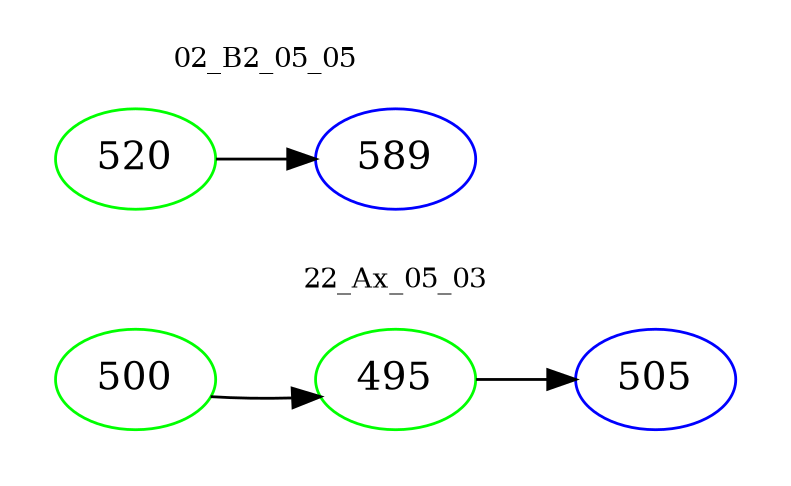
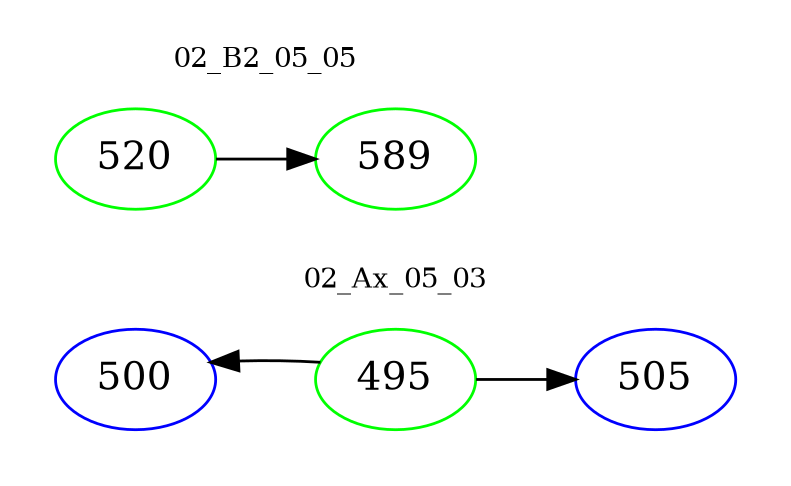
(396, 159) -> (396, 159)
(396, 280) -> (396, 280)
(136, 379) -> (136, 379)
(251, 398) -> (280, 361)
